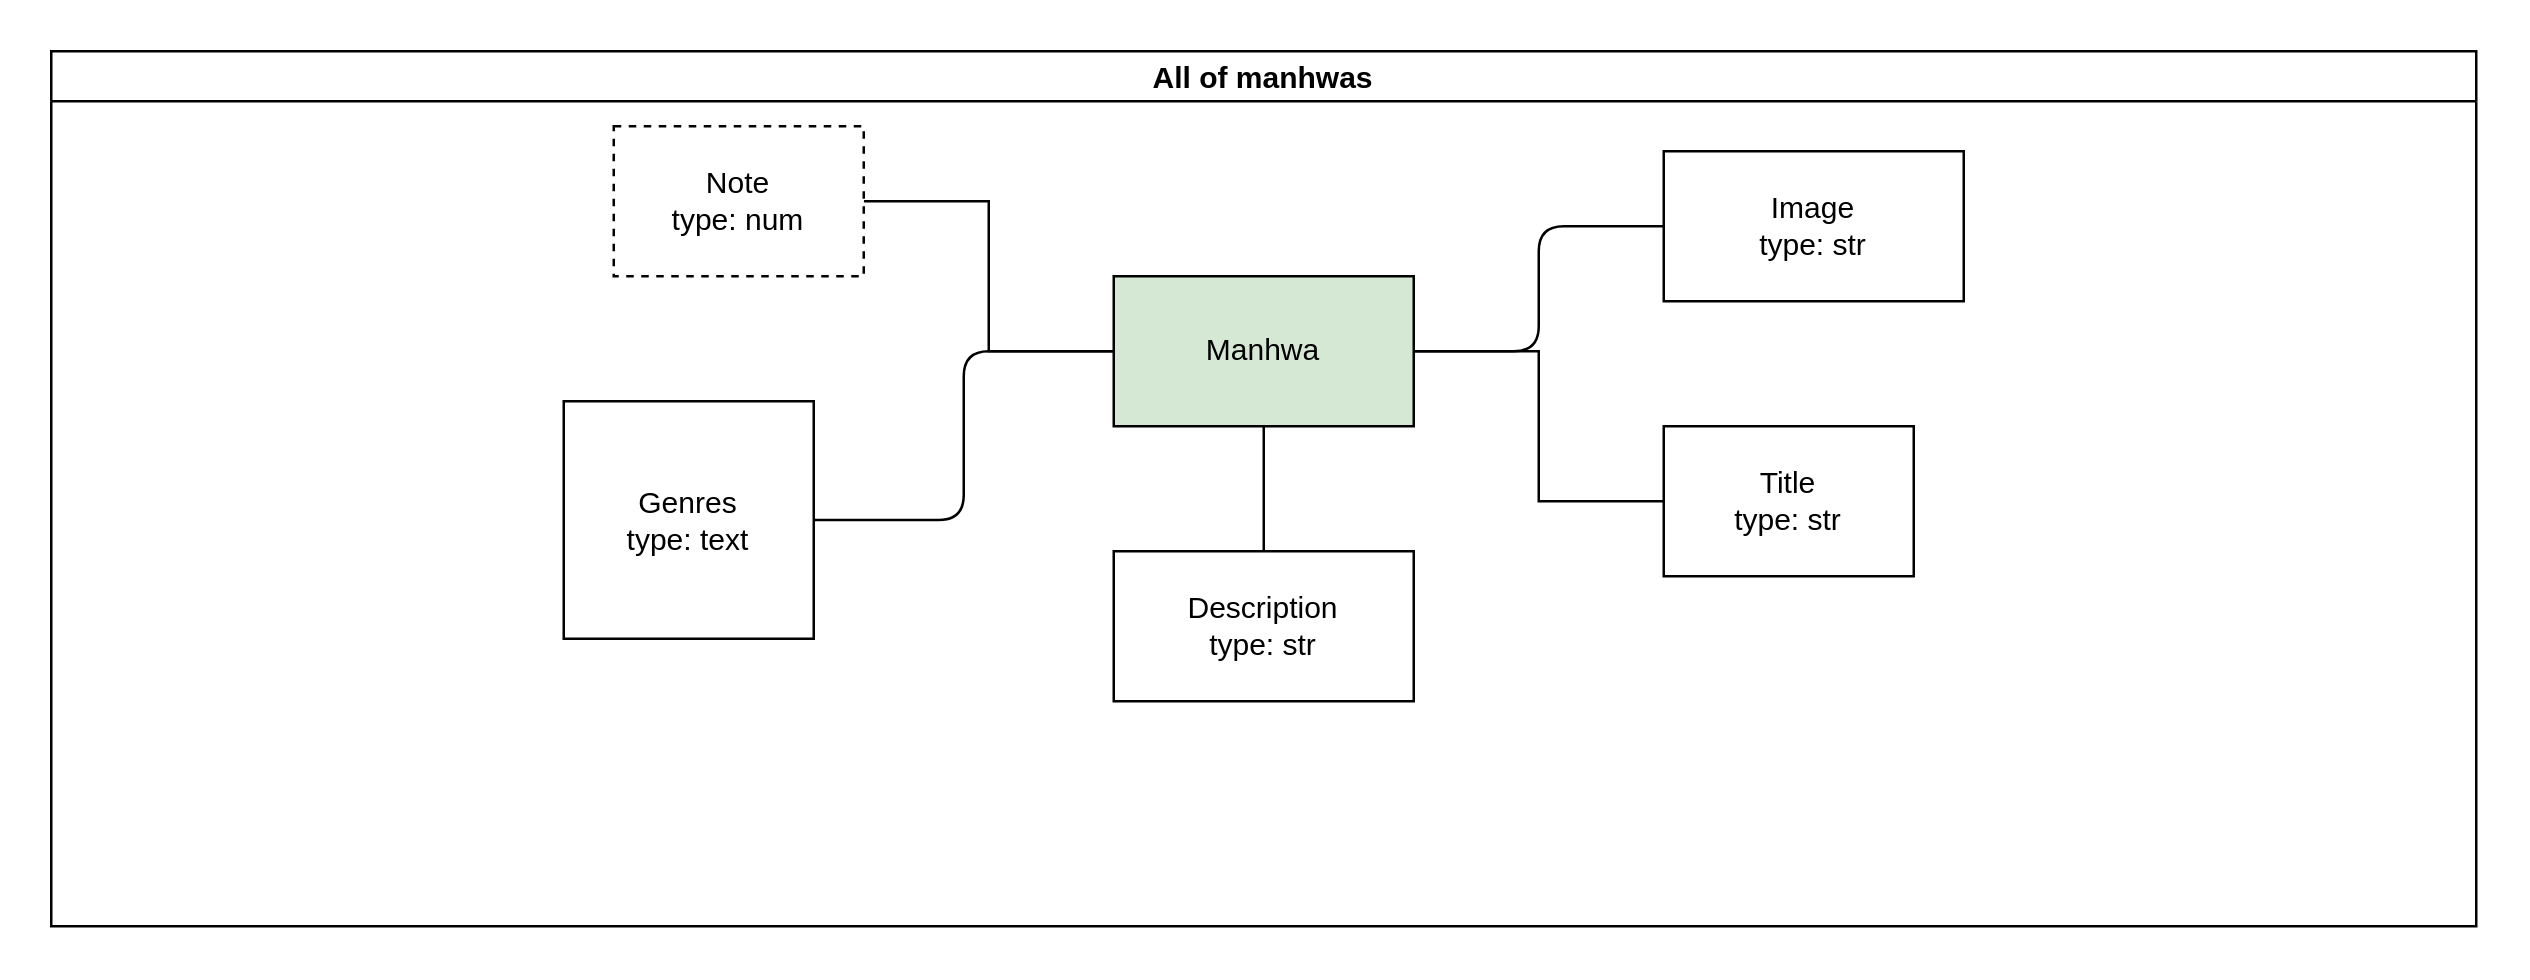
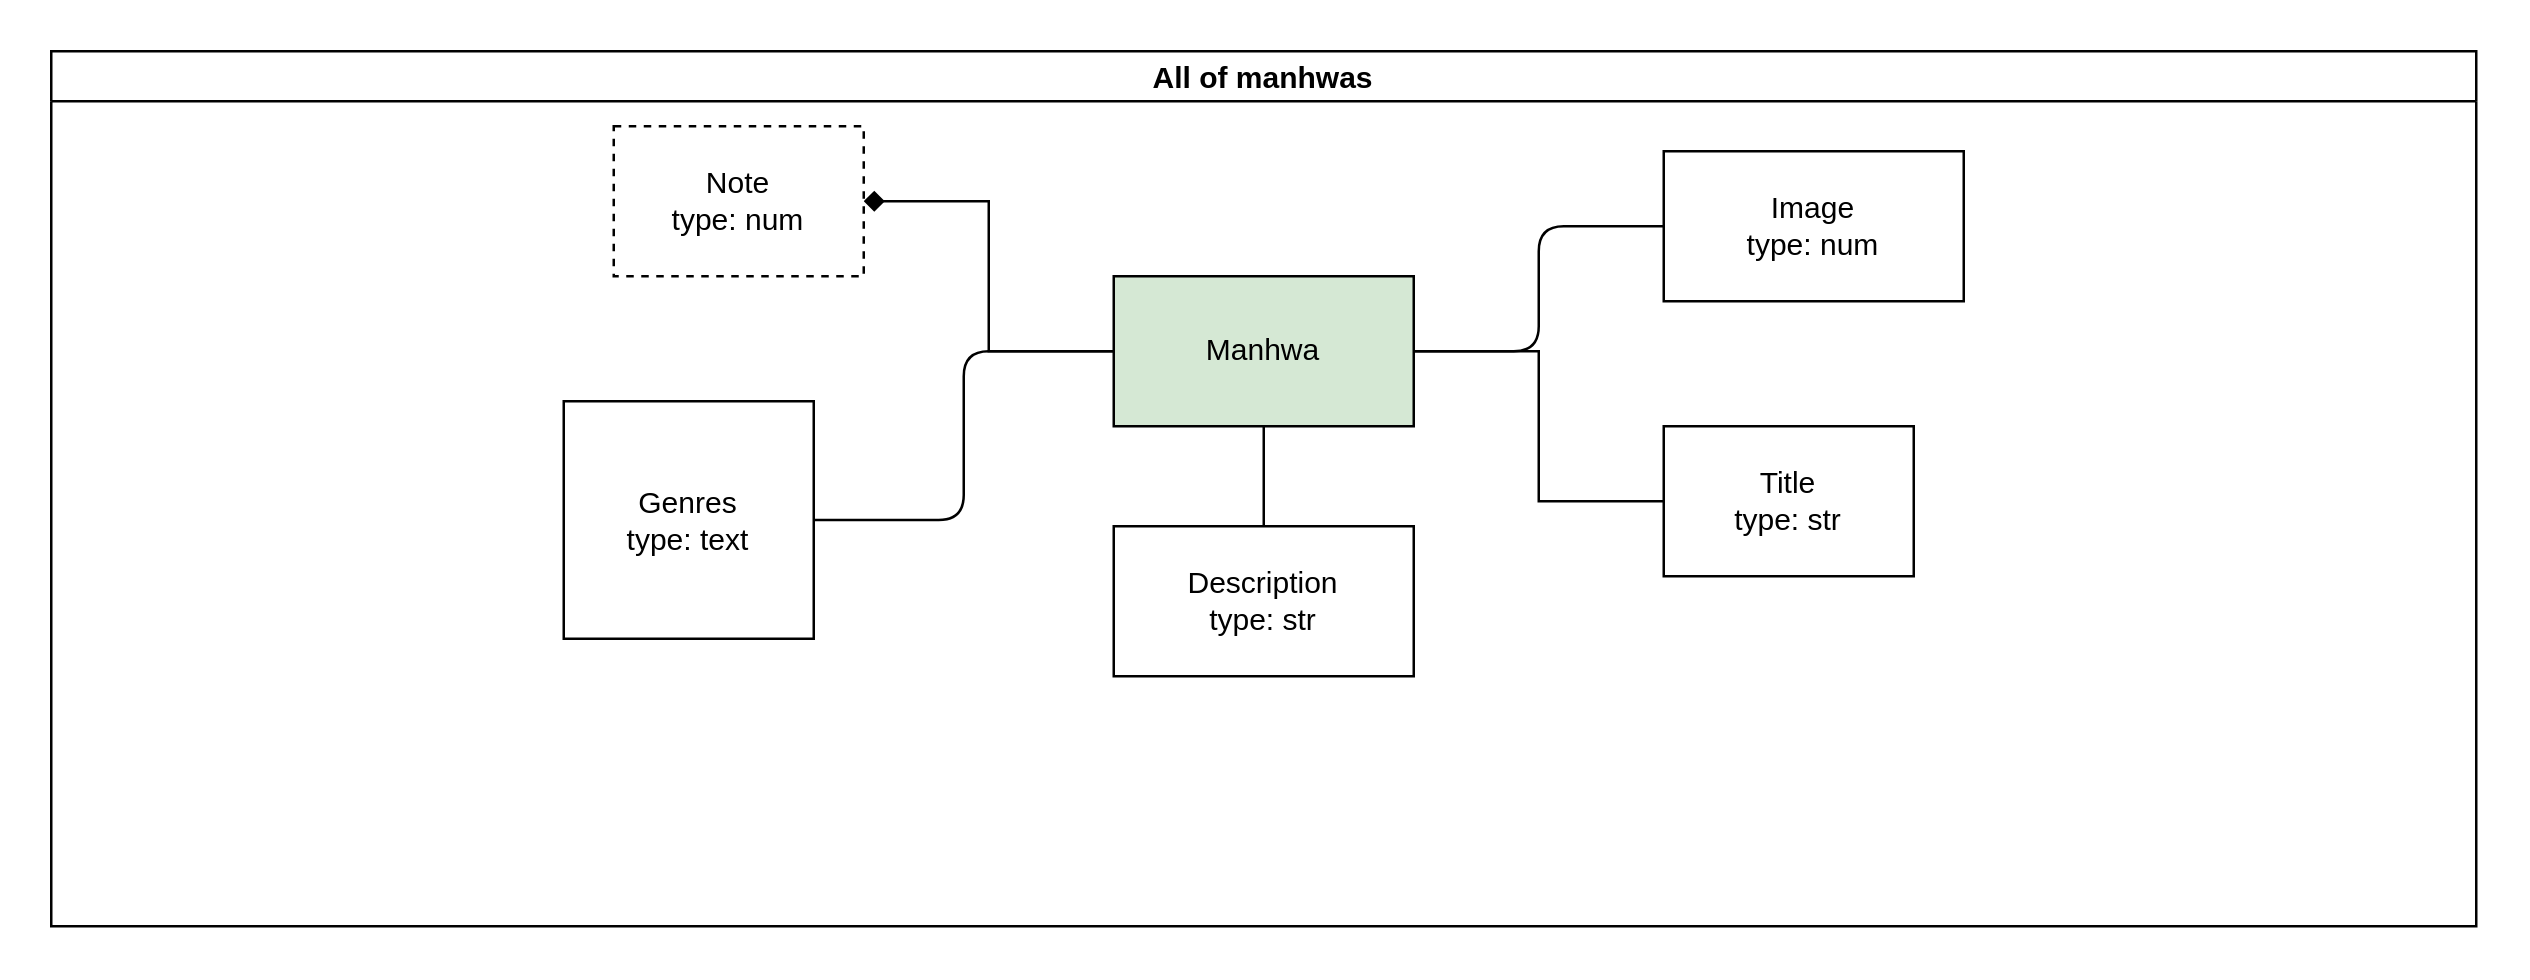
(874, 201) -> (884, 201)
(1814, 226) -> (1814, 226)
(1264, 626) -> (1264, 601)
